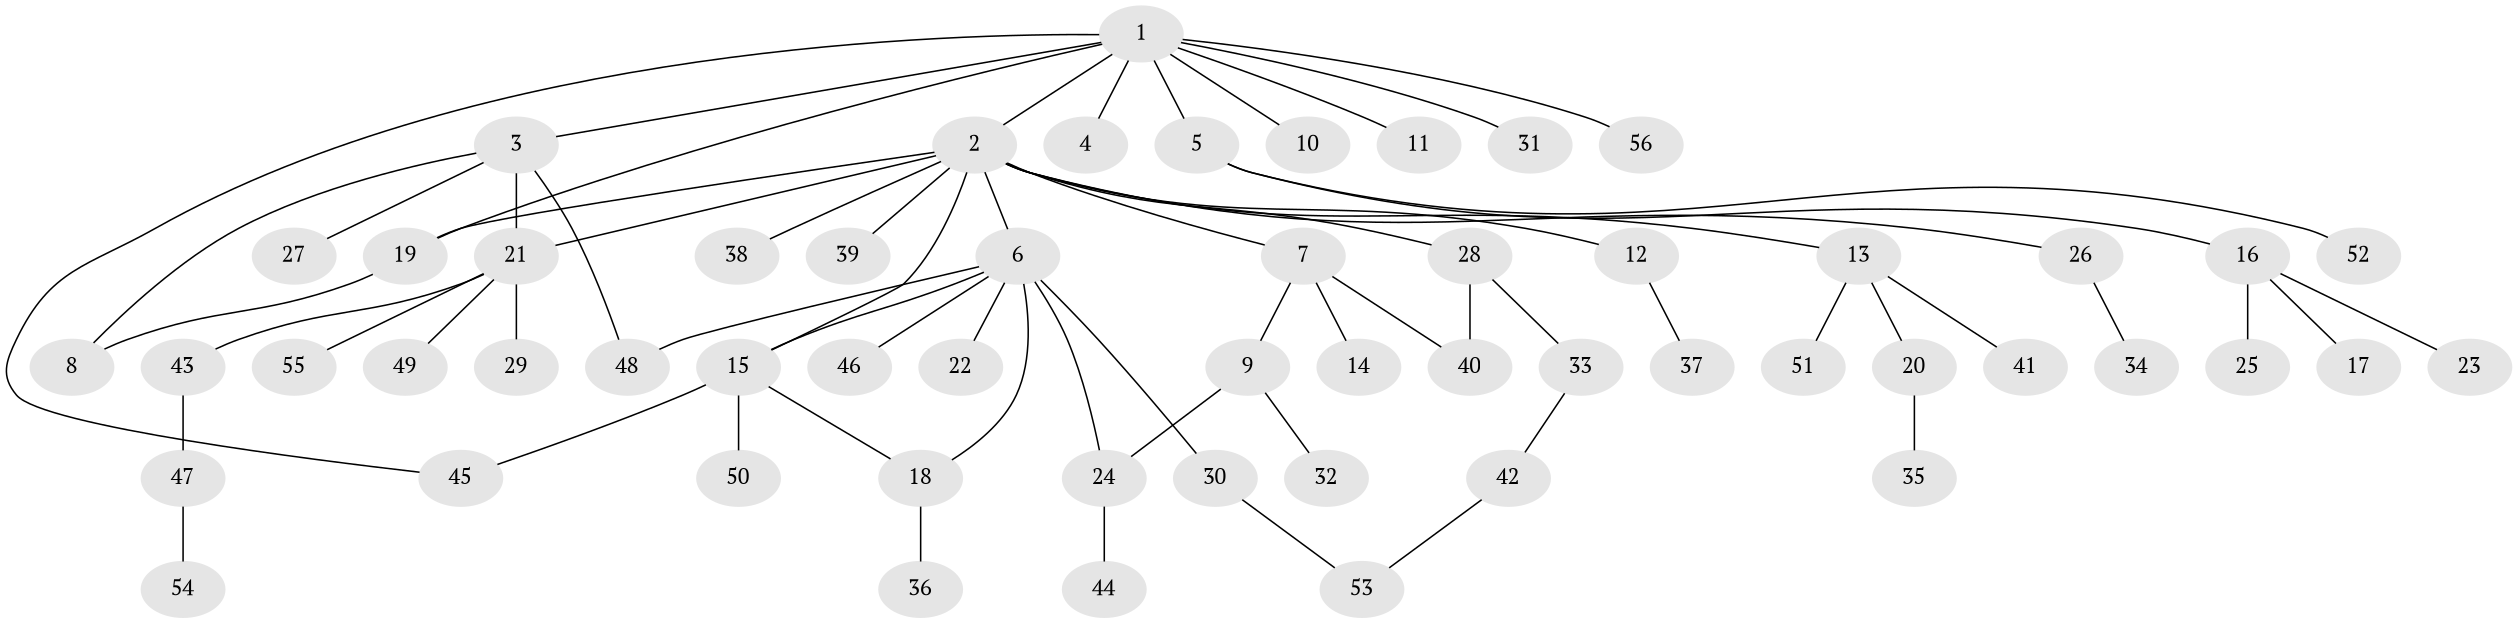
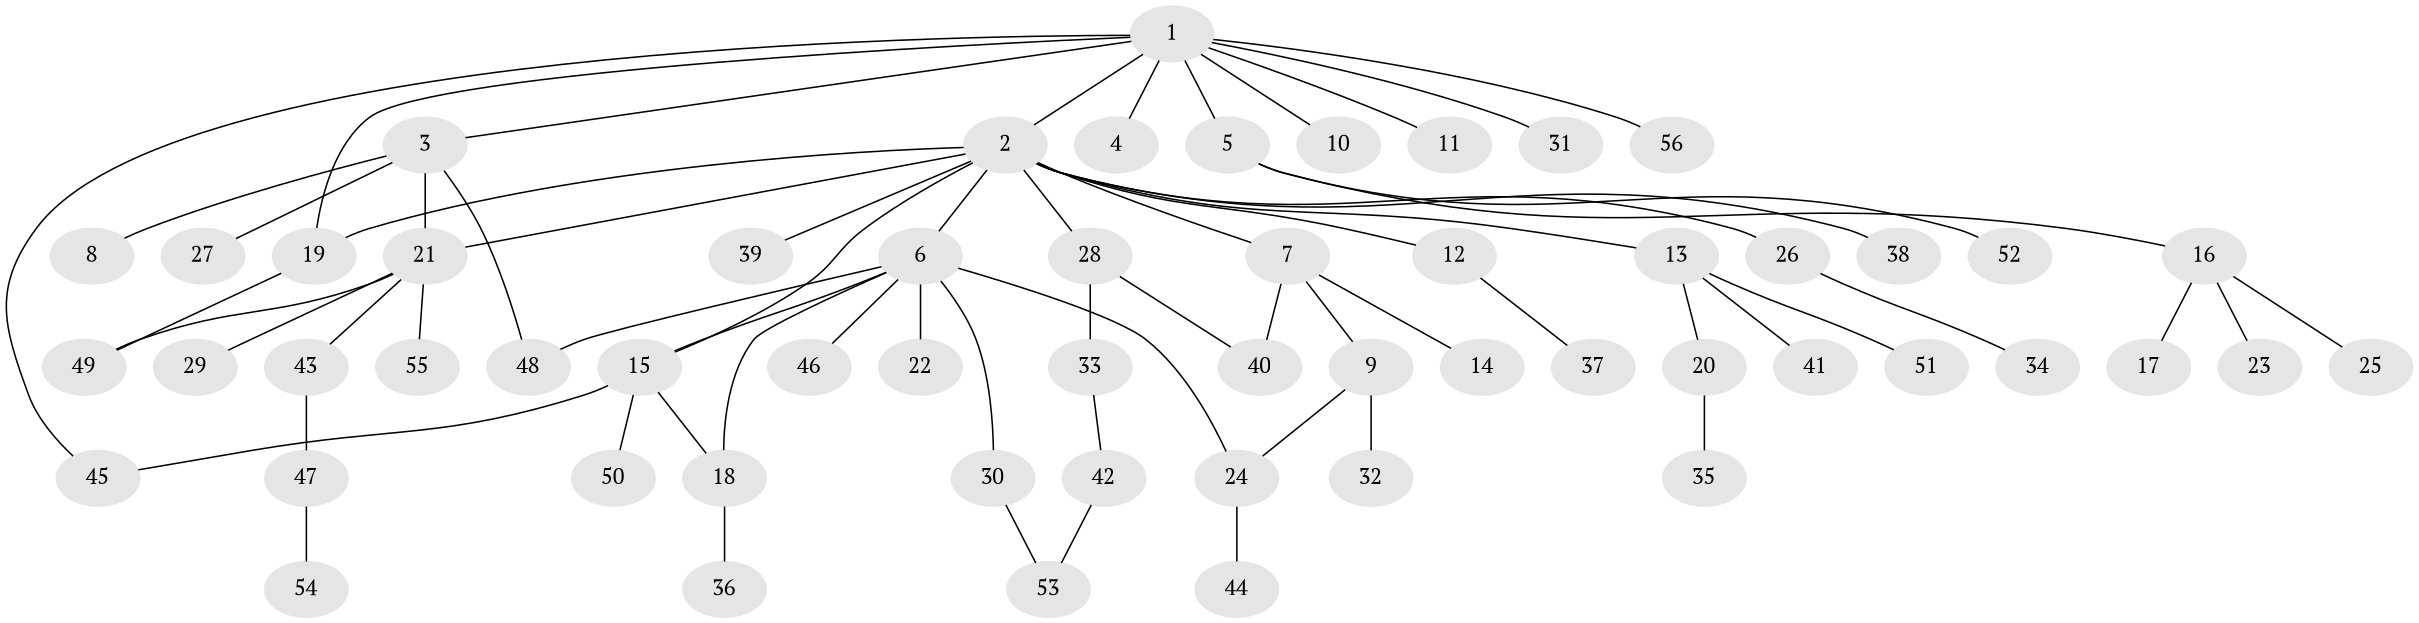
(239, 312) -> (199, 312)
